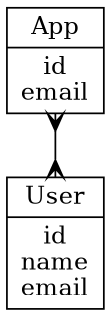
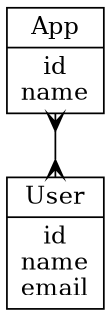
(55, 93) -> (55, 93)
